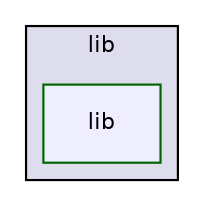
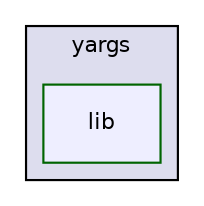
(102, 47) -> (102, 47)
